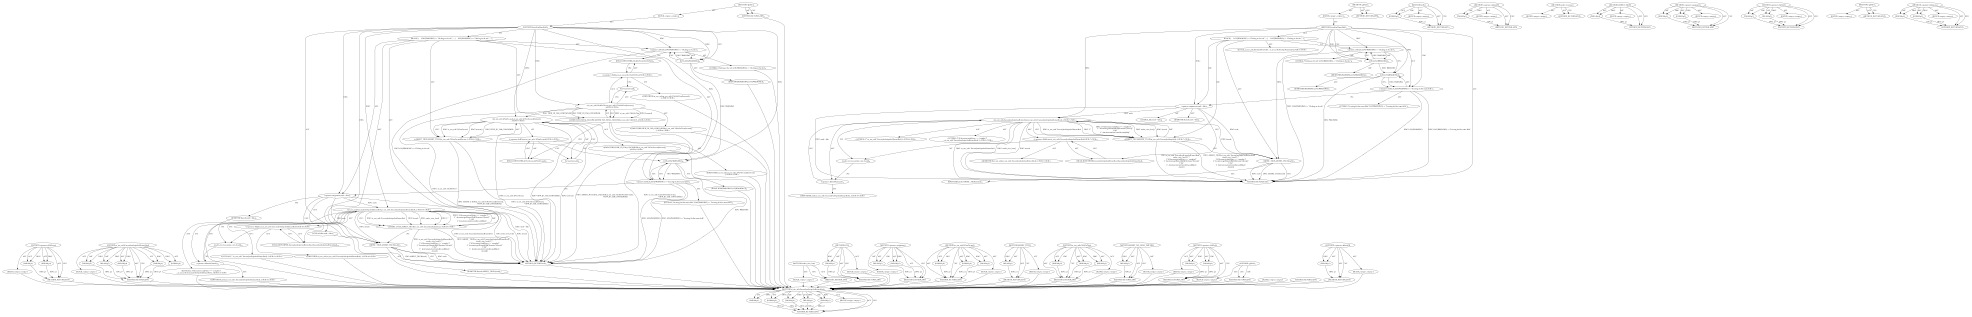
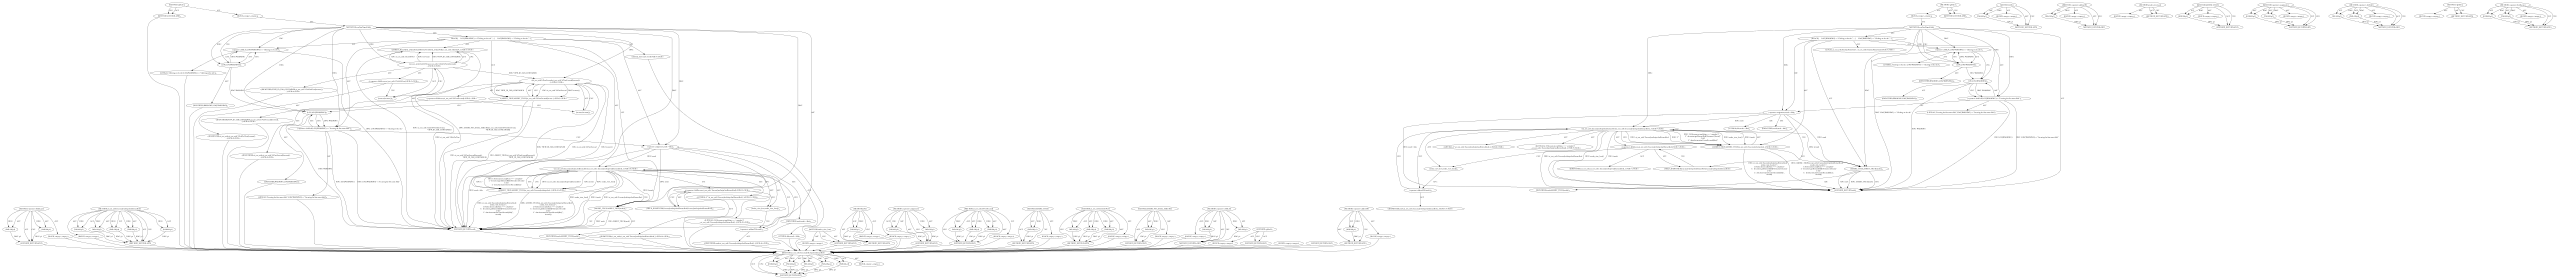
none -> (647, 57)
(635, 61) -> none
(527, 161) -> none
